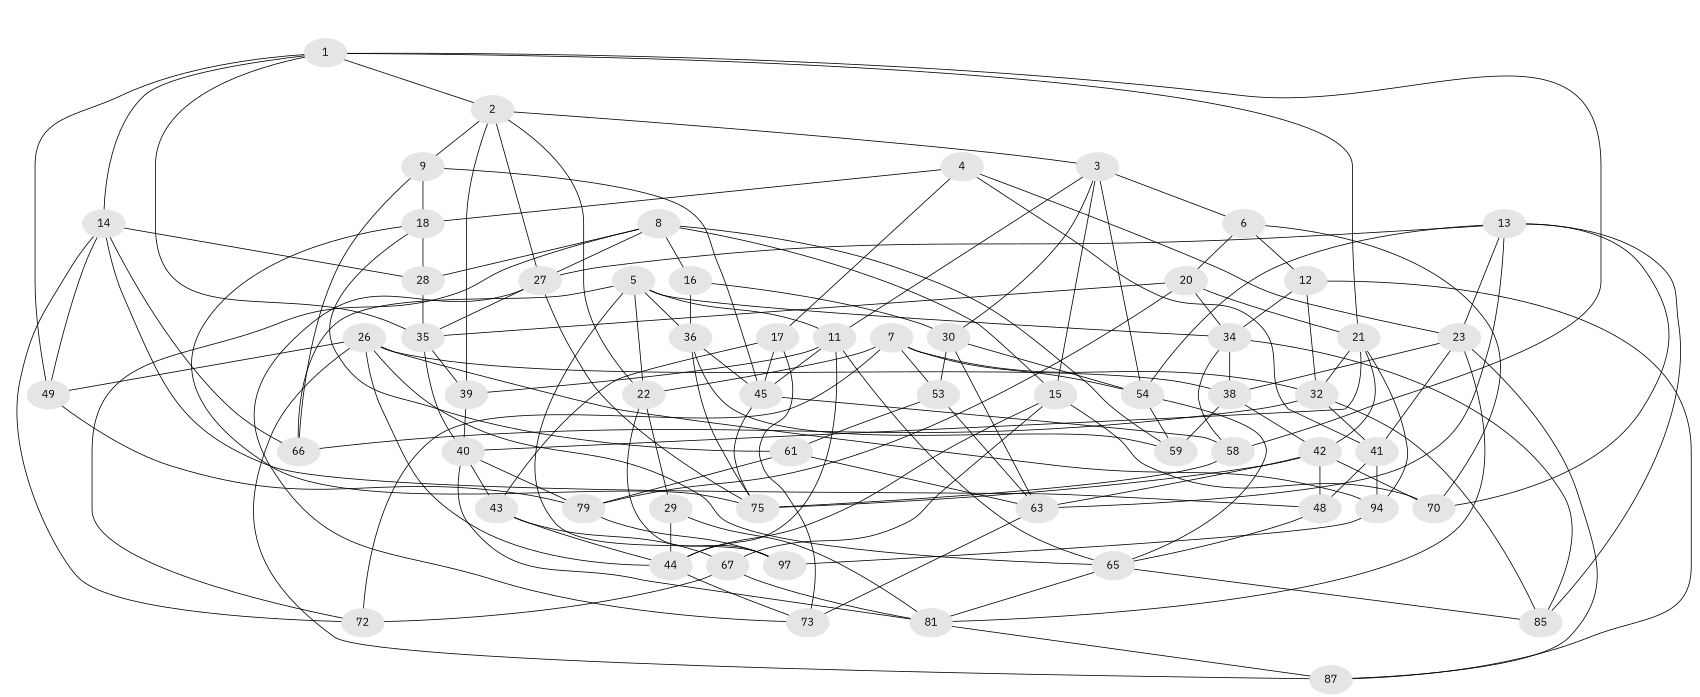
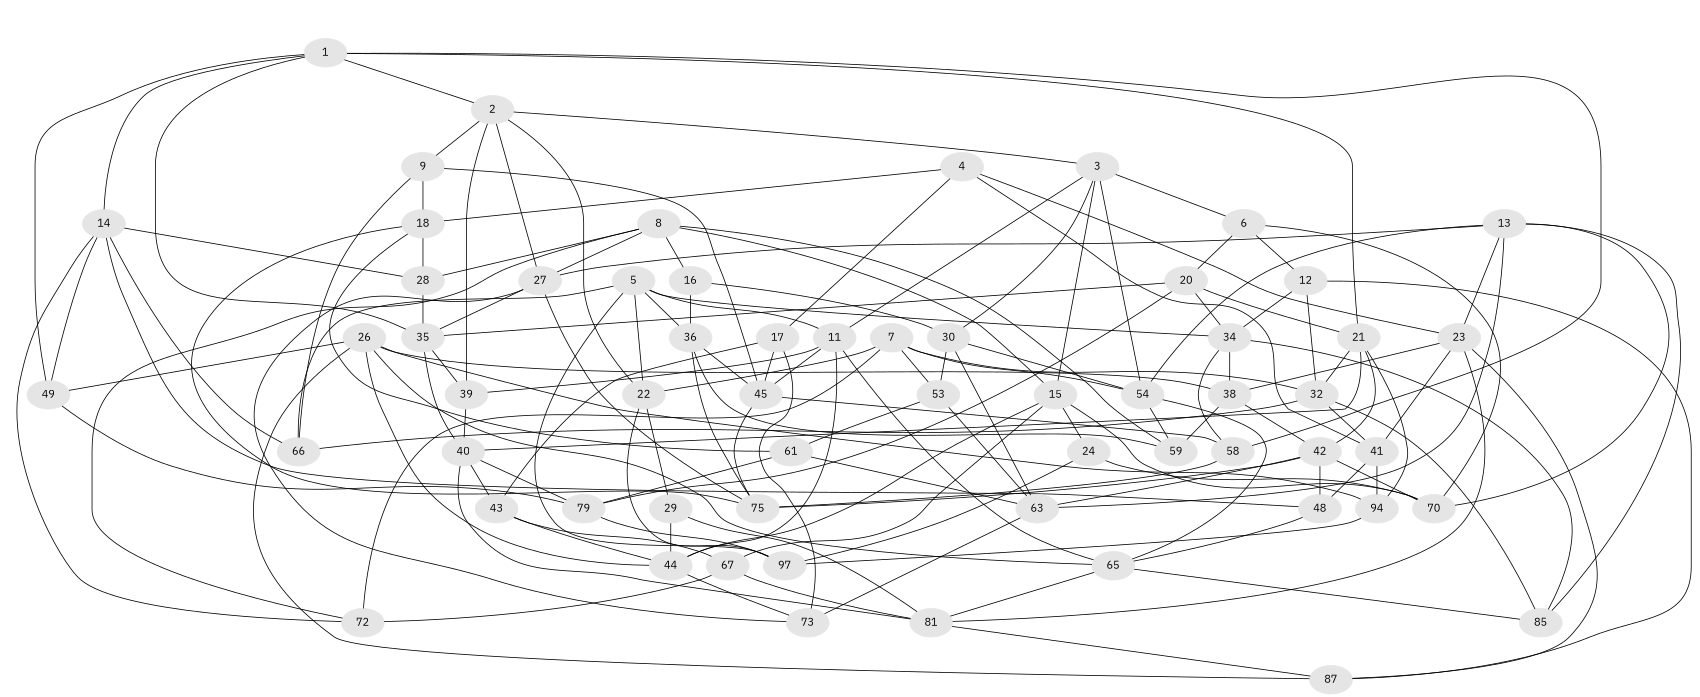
none -> (1089, 452)
